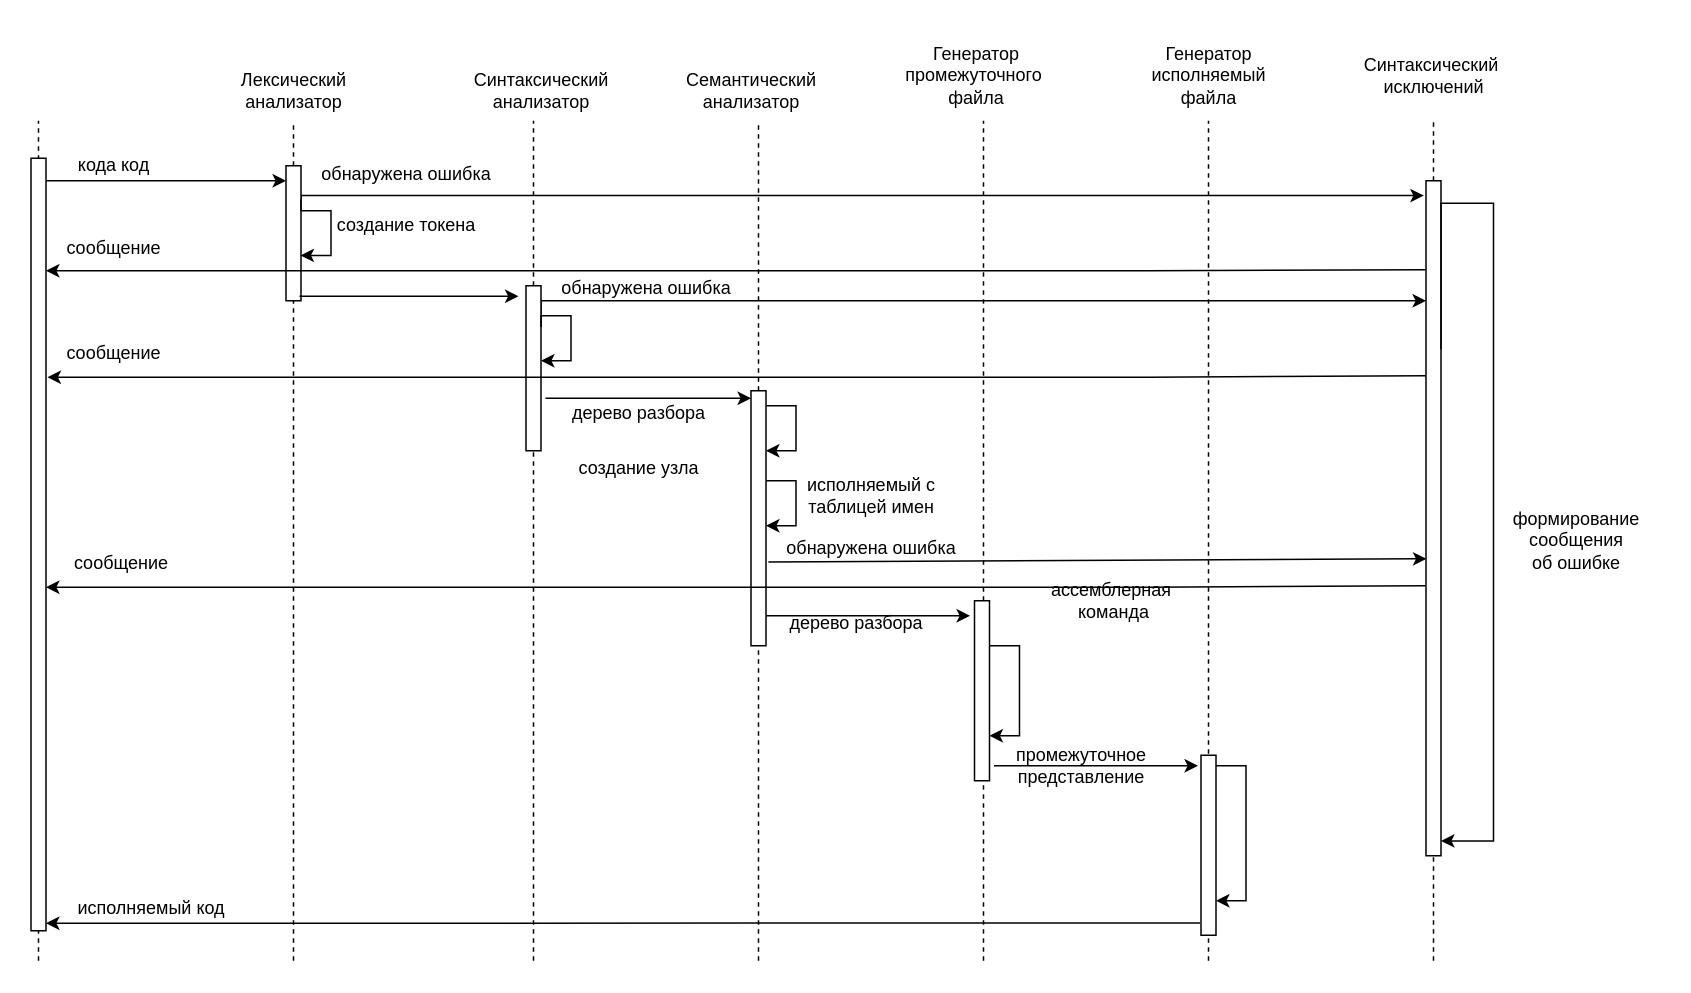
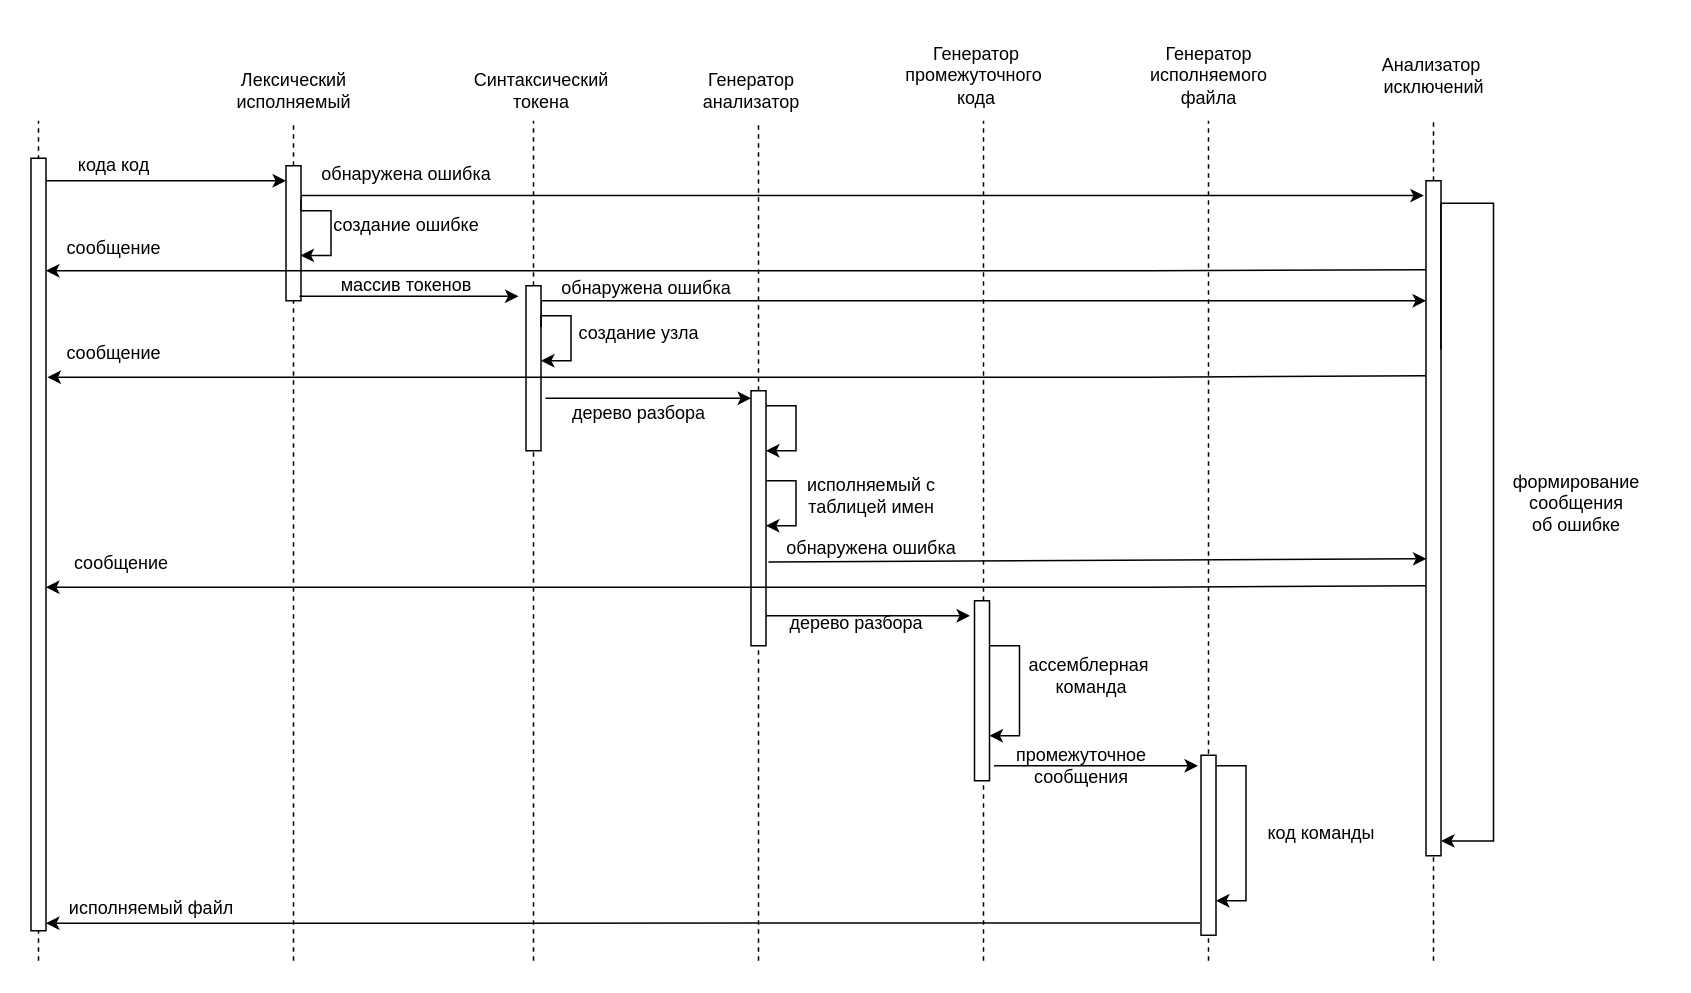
(977, 76) -> (977, 76)
(1209, 76) -> (1209, 76)
(1434, 76) -> (1434, 76)
(294, 91) -> (294, 91)
(542, 91) -> (542, 91)
(752, 91) -> (752, 91)
(407, 226) -> (407, 226)
none -> (406, 286)
(638, 469) -> (638, 334)
(1576, 541) -> (1576, 503)
(1111, 601) -> (1088, 676)
(1082, 766) -> (1082, 766)
none -> (1321, 833)
(152, 908) -> (152, 908)
